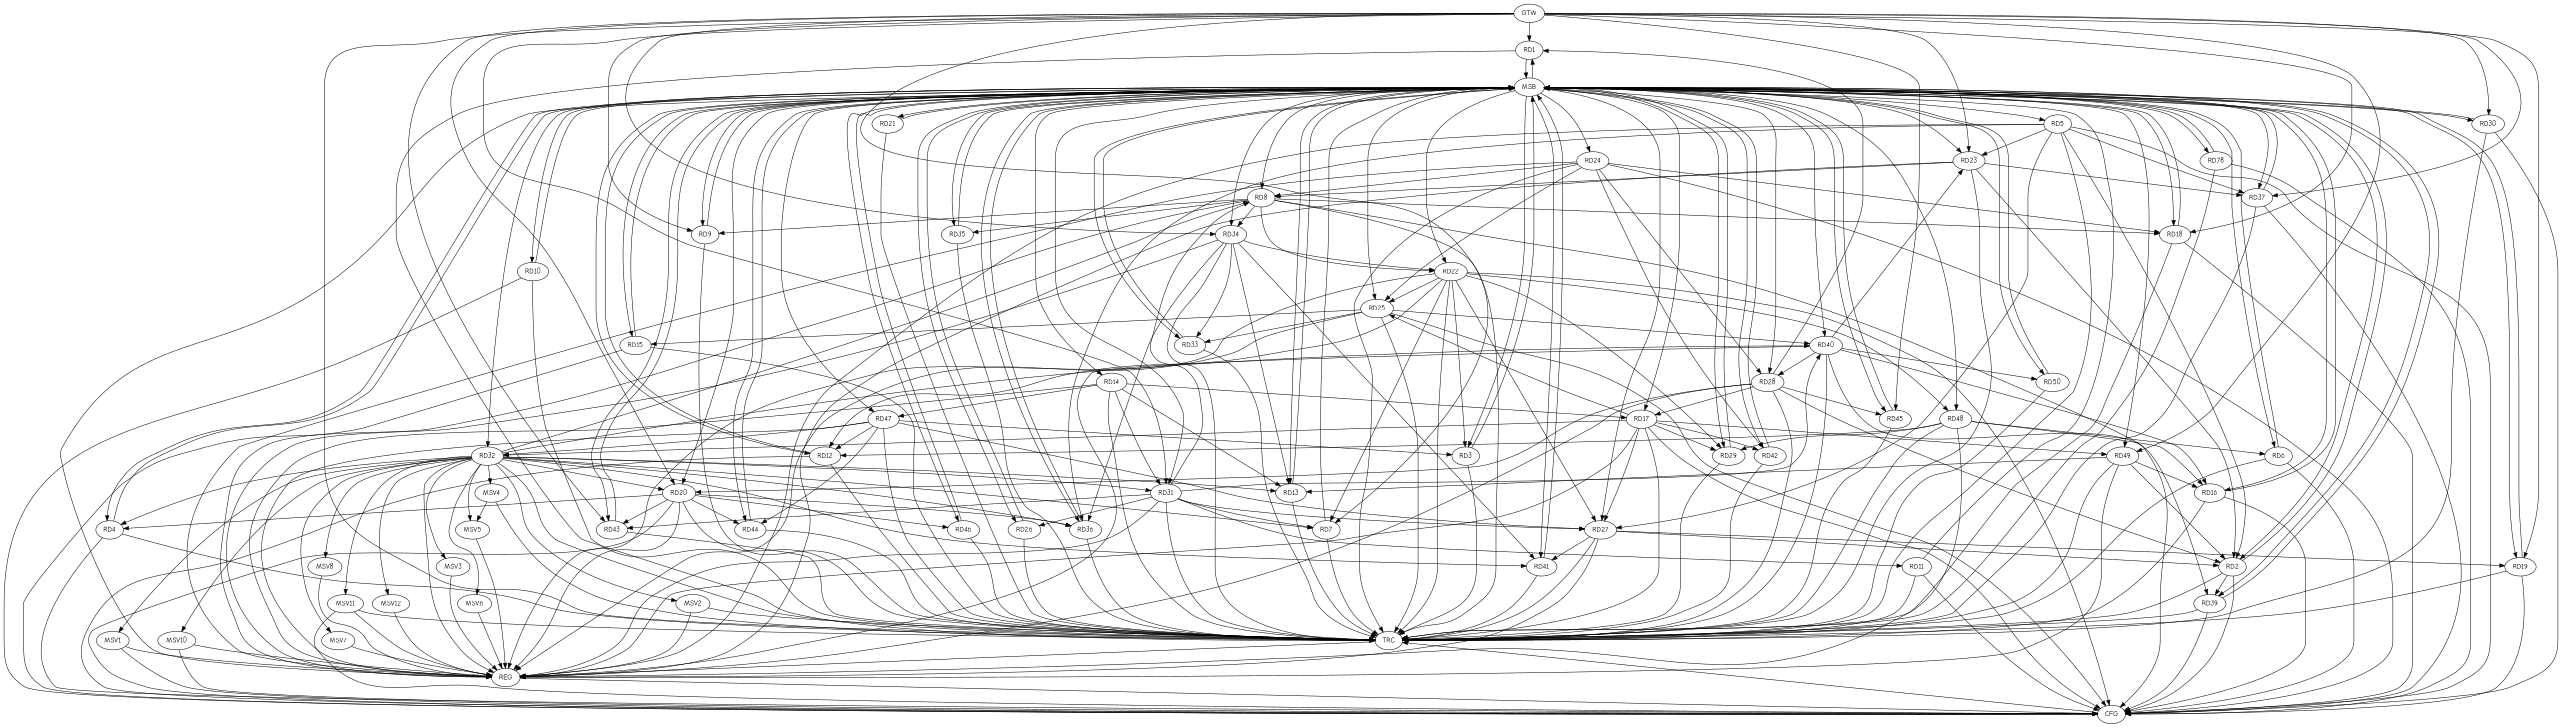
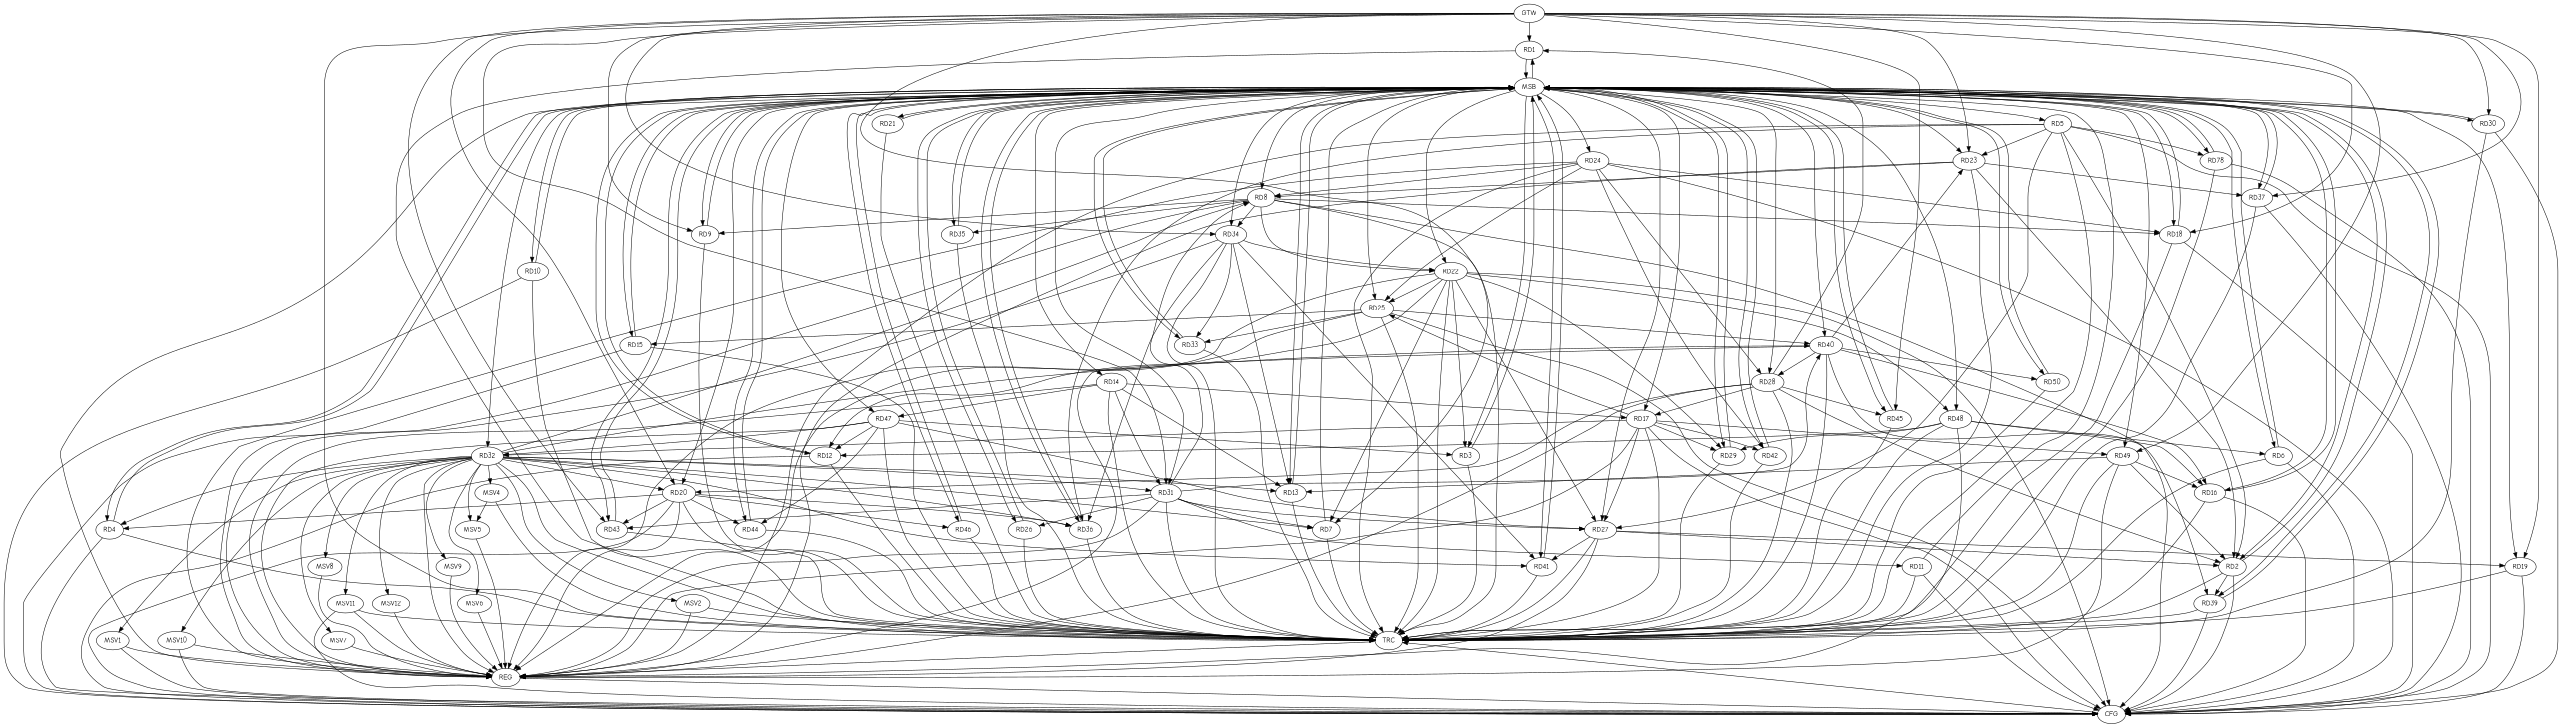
(2430, 119) -> none
(2154, 161) -> (2132, 137)
(453, 567) -> (453, 567)
